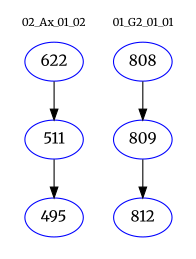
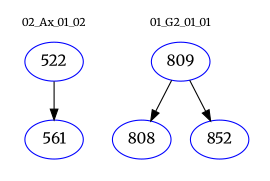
(54, 62) -> (54, 62)
(143, 95) -> (164, 96)
(54, 140) -> (54, 140)
(54, 217) -> none
(143, 217) -> (220, 140)
